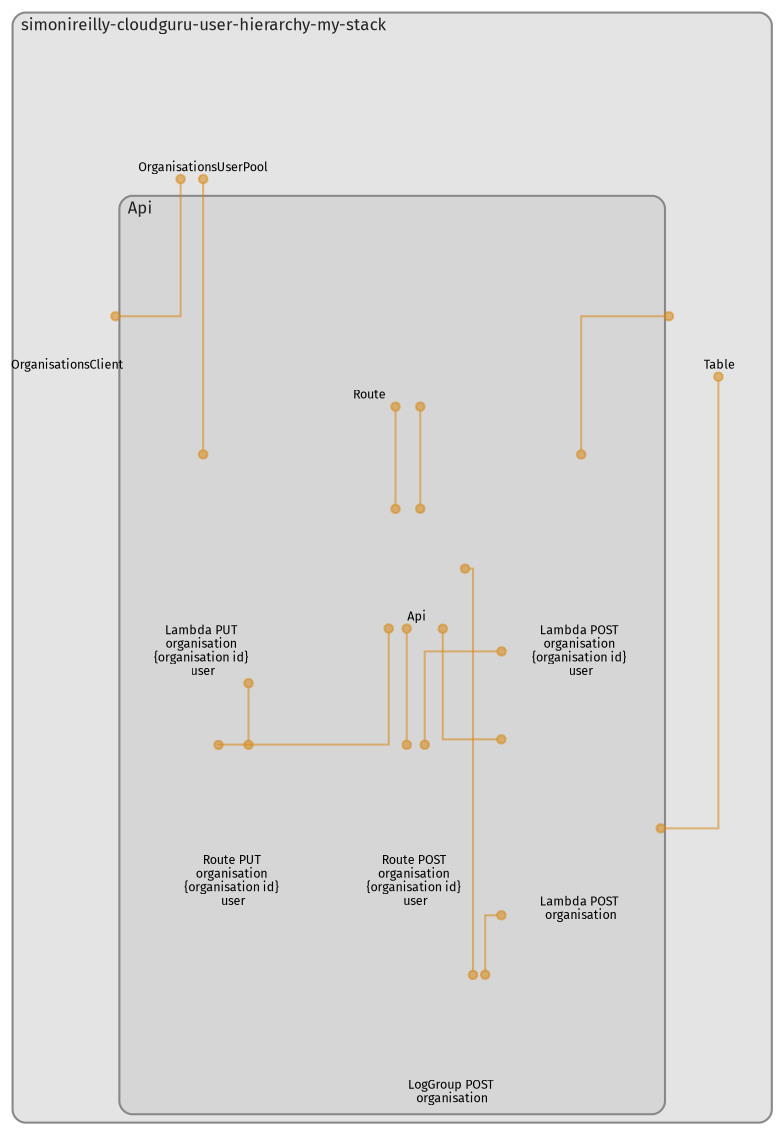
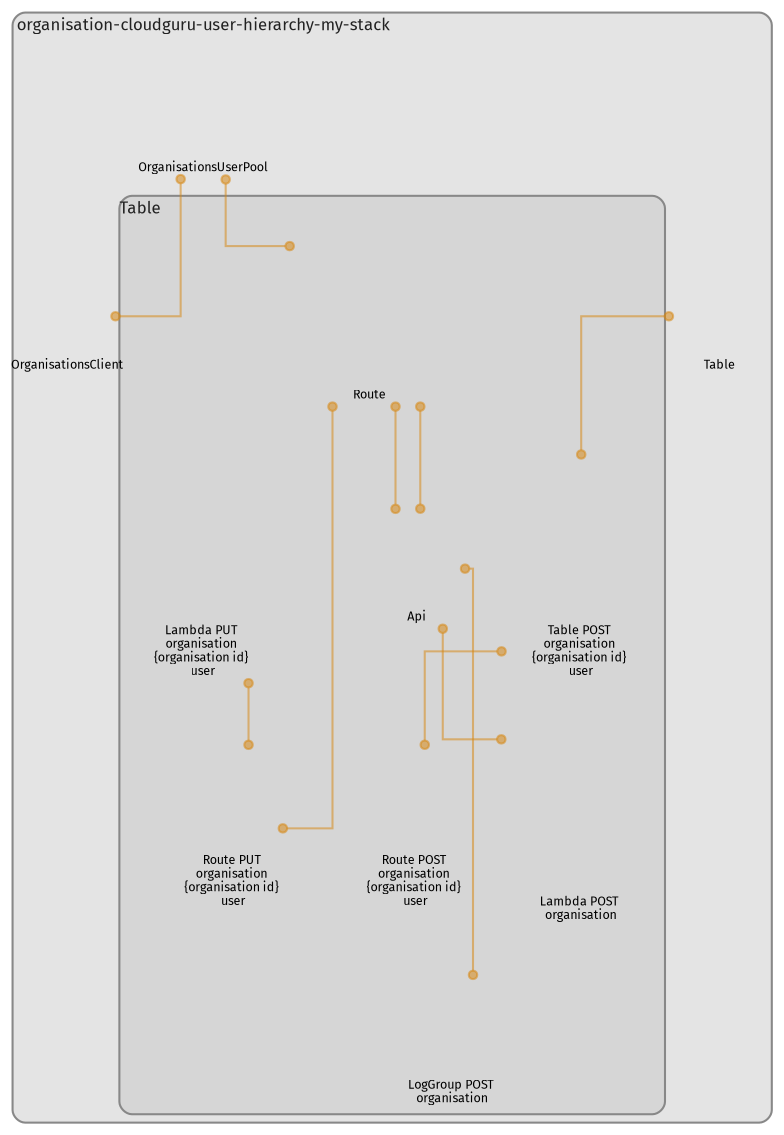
(204, 26) -> (204, 26)
(140, 209) -> (140, 209)
(203, 317) -> (226, 245)
(581, 569) -> (581, 569)
(718, 631) -> none
(407, 687) -> none
(359, 745) -> (332, 642)
(485, 937) -> none
